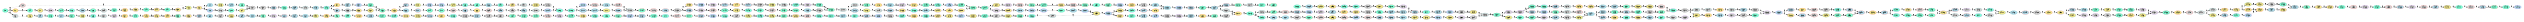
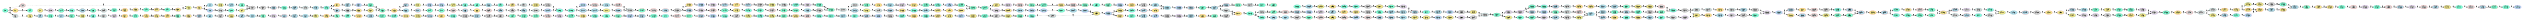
(35, 11) -> none
